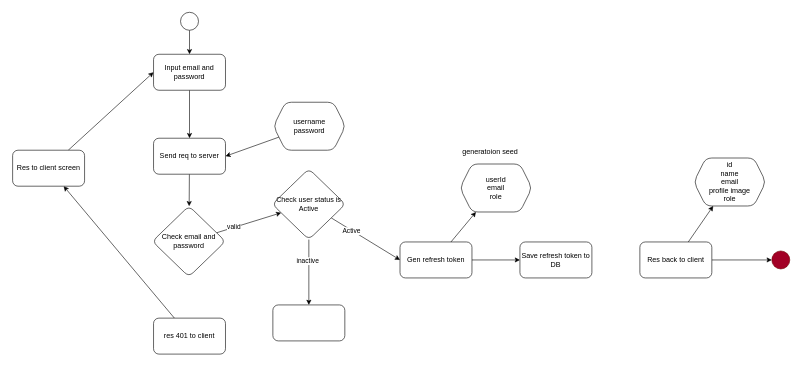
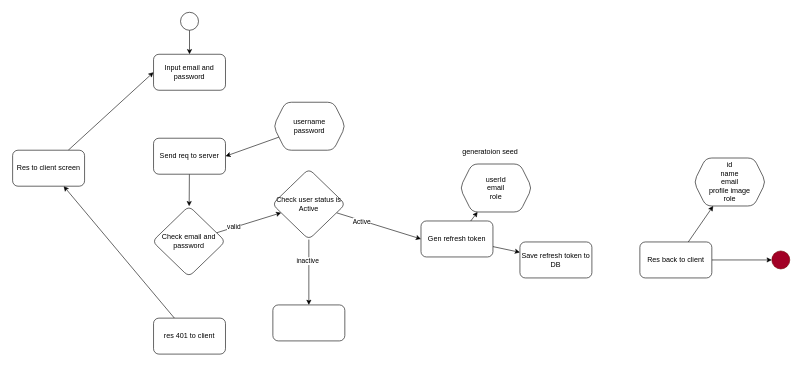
(189, 112) -> none
(436, 260) -> (457, 239)
